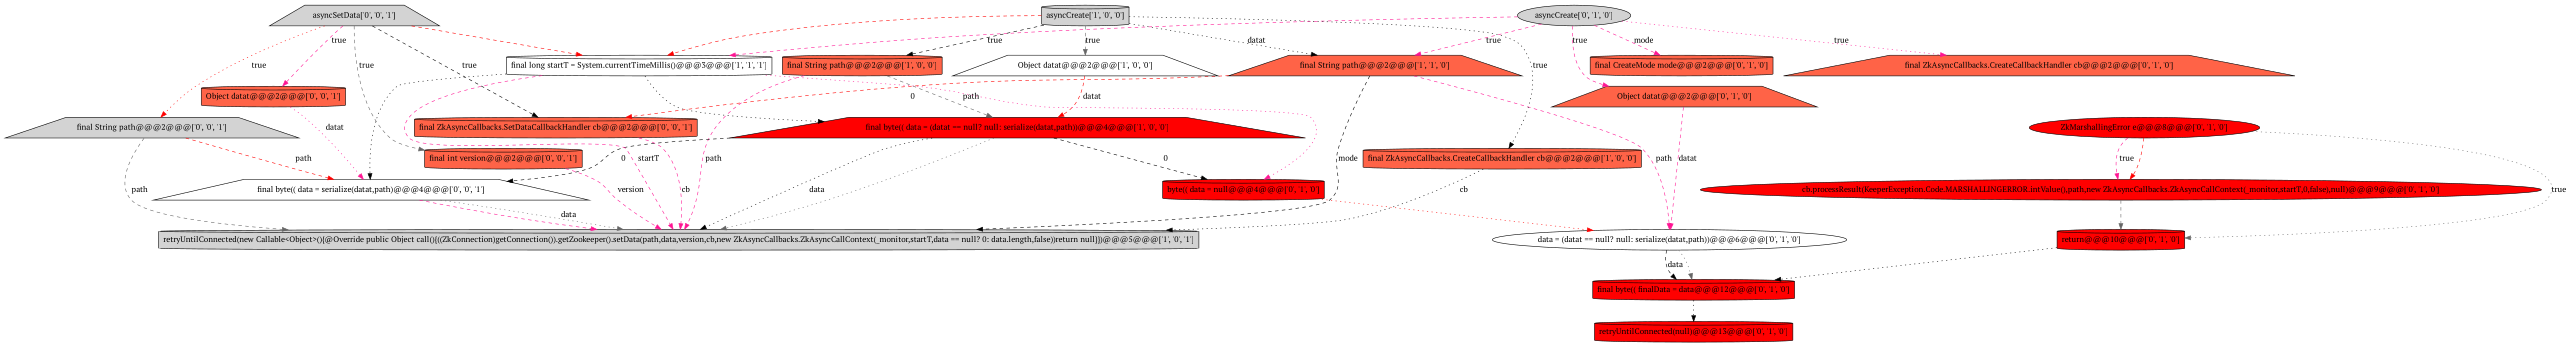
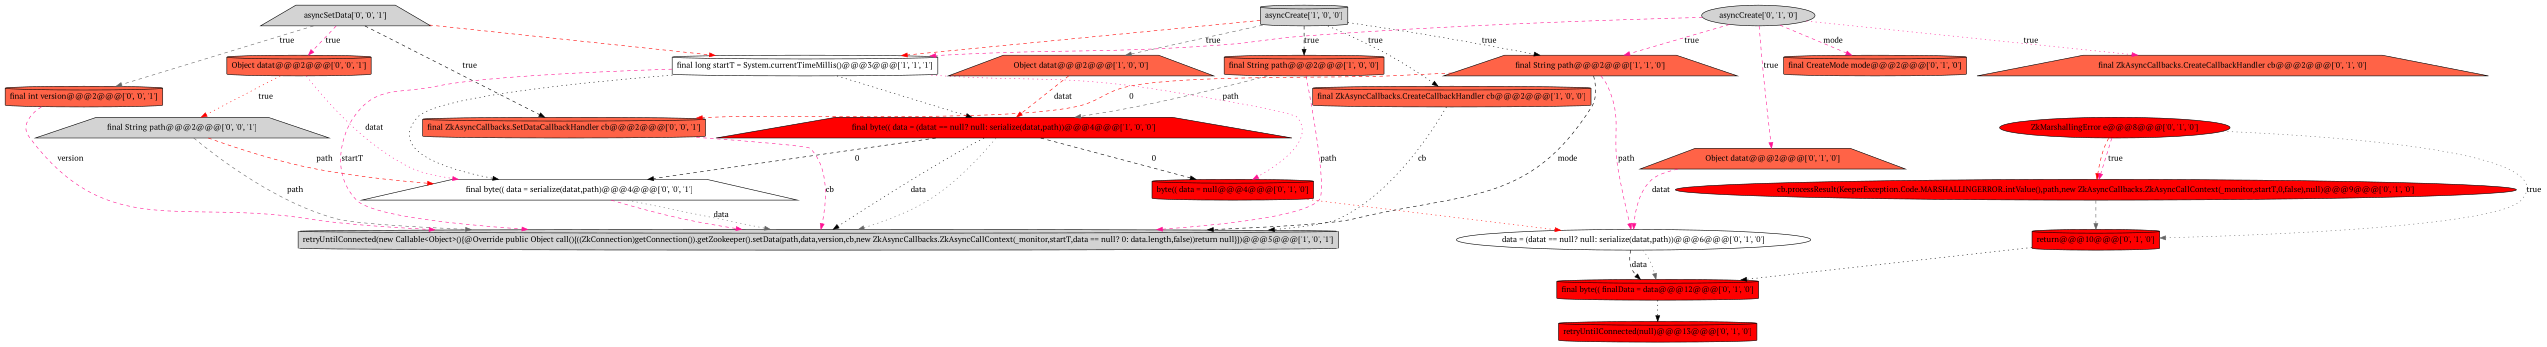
(1257, 41) -> (1489, 41)
(240, 61) -> (243, 95)
(1085, 66) -> (1081, 66)
